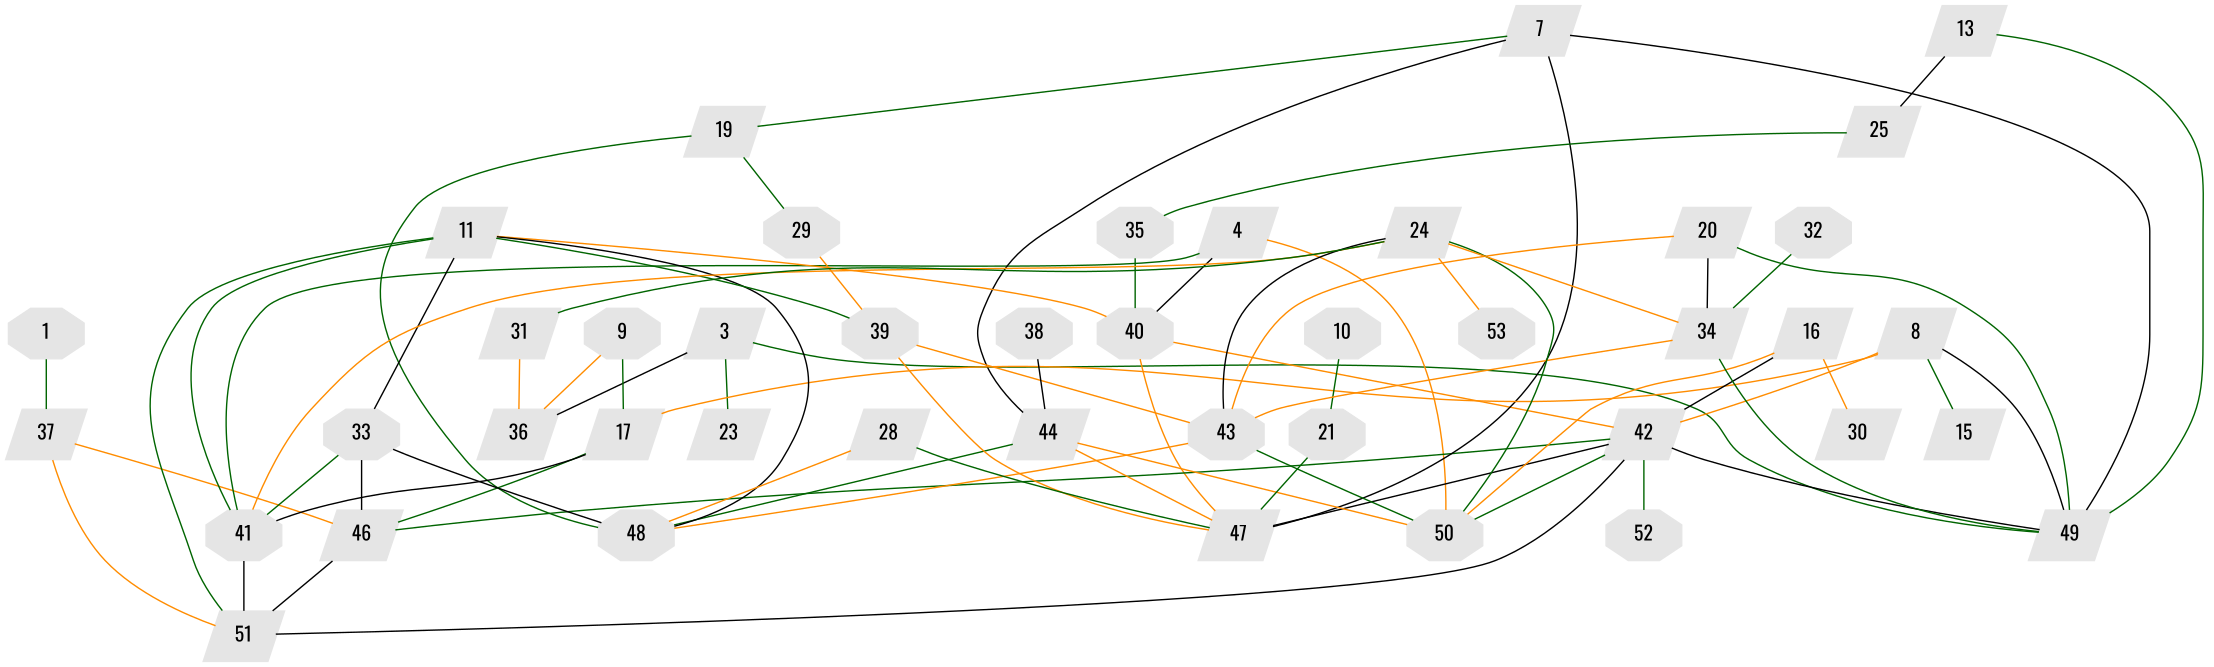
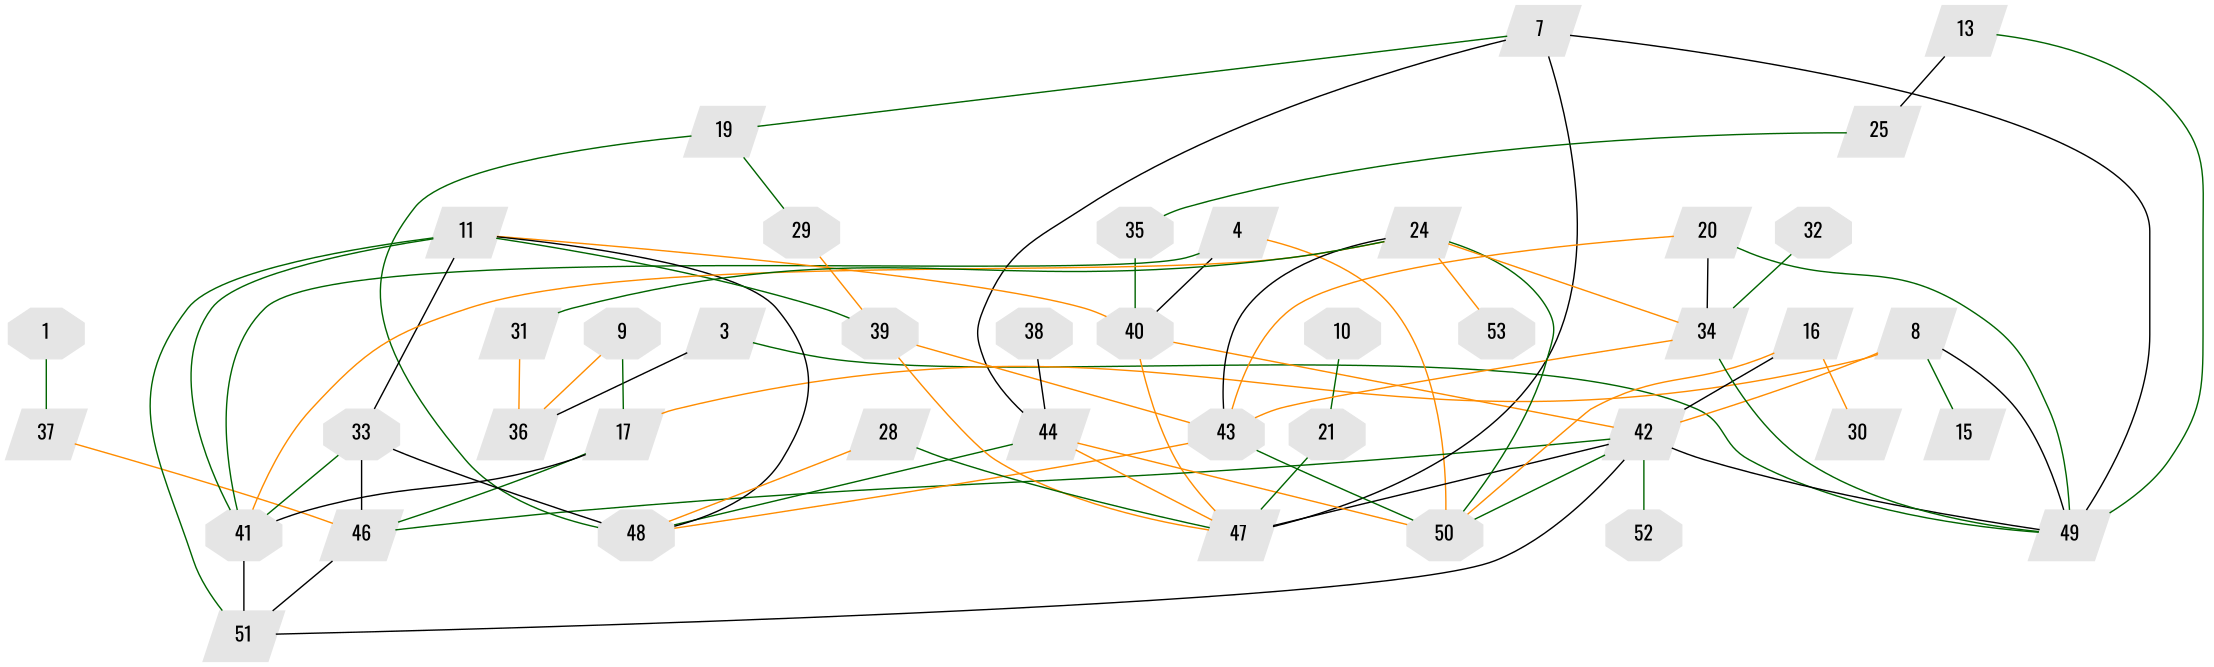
(729, 434) -> none
(111, 566) -> none
